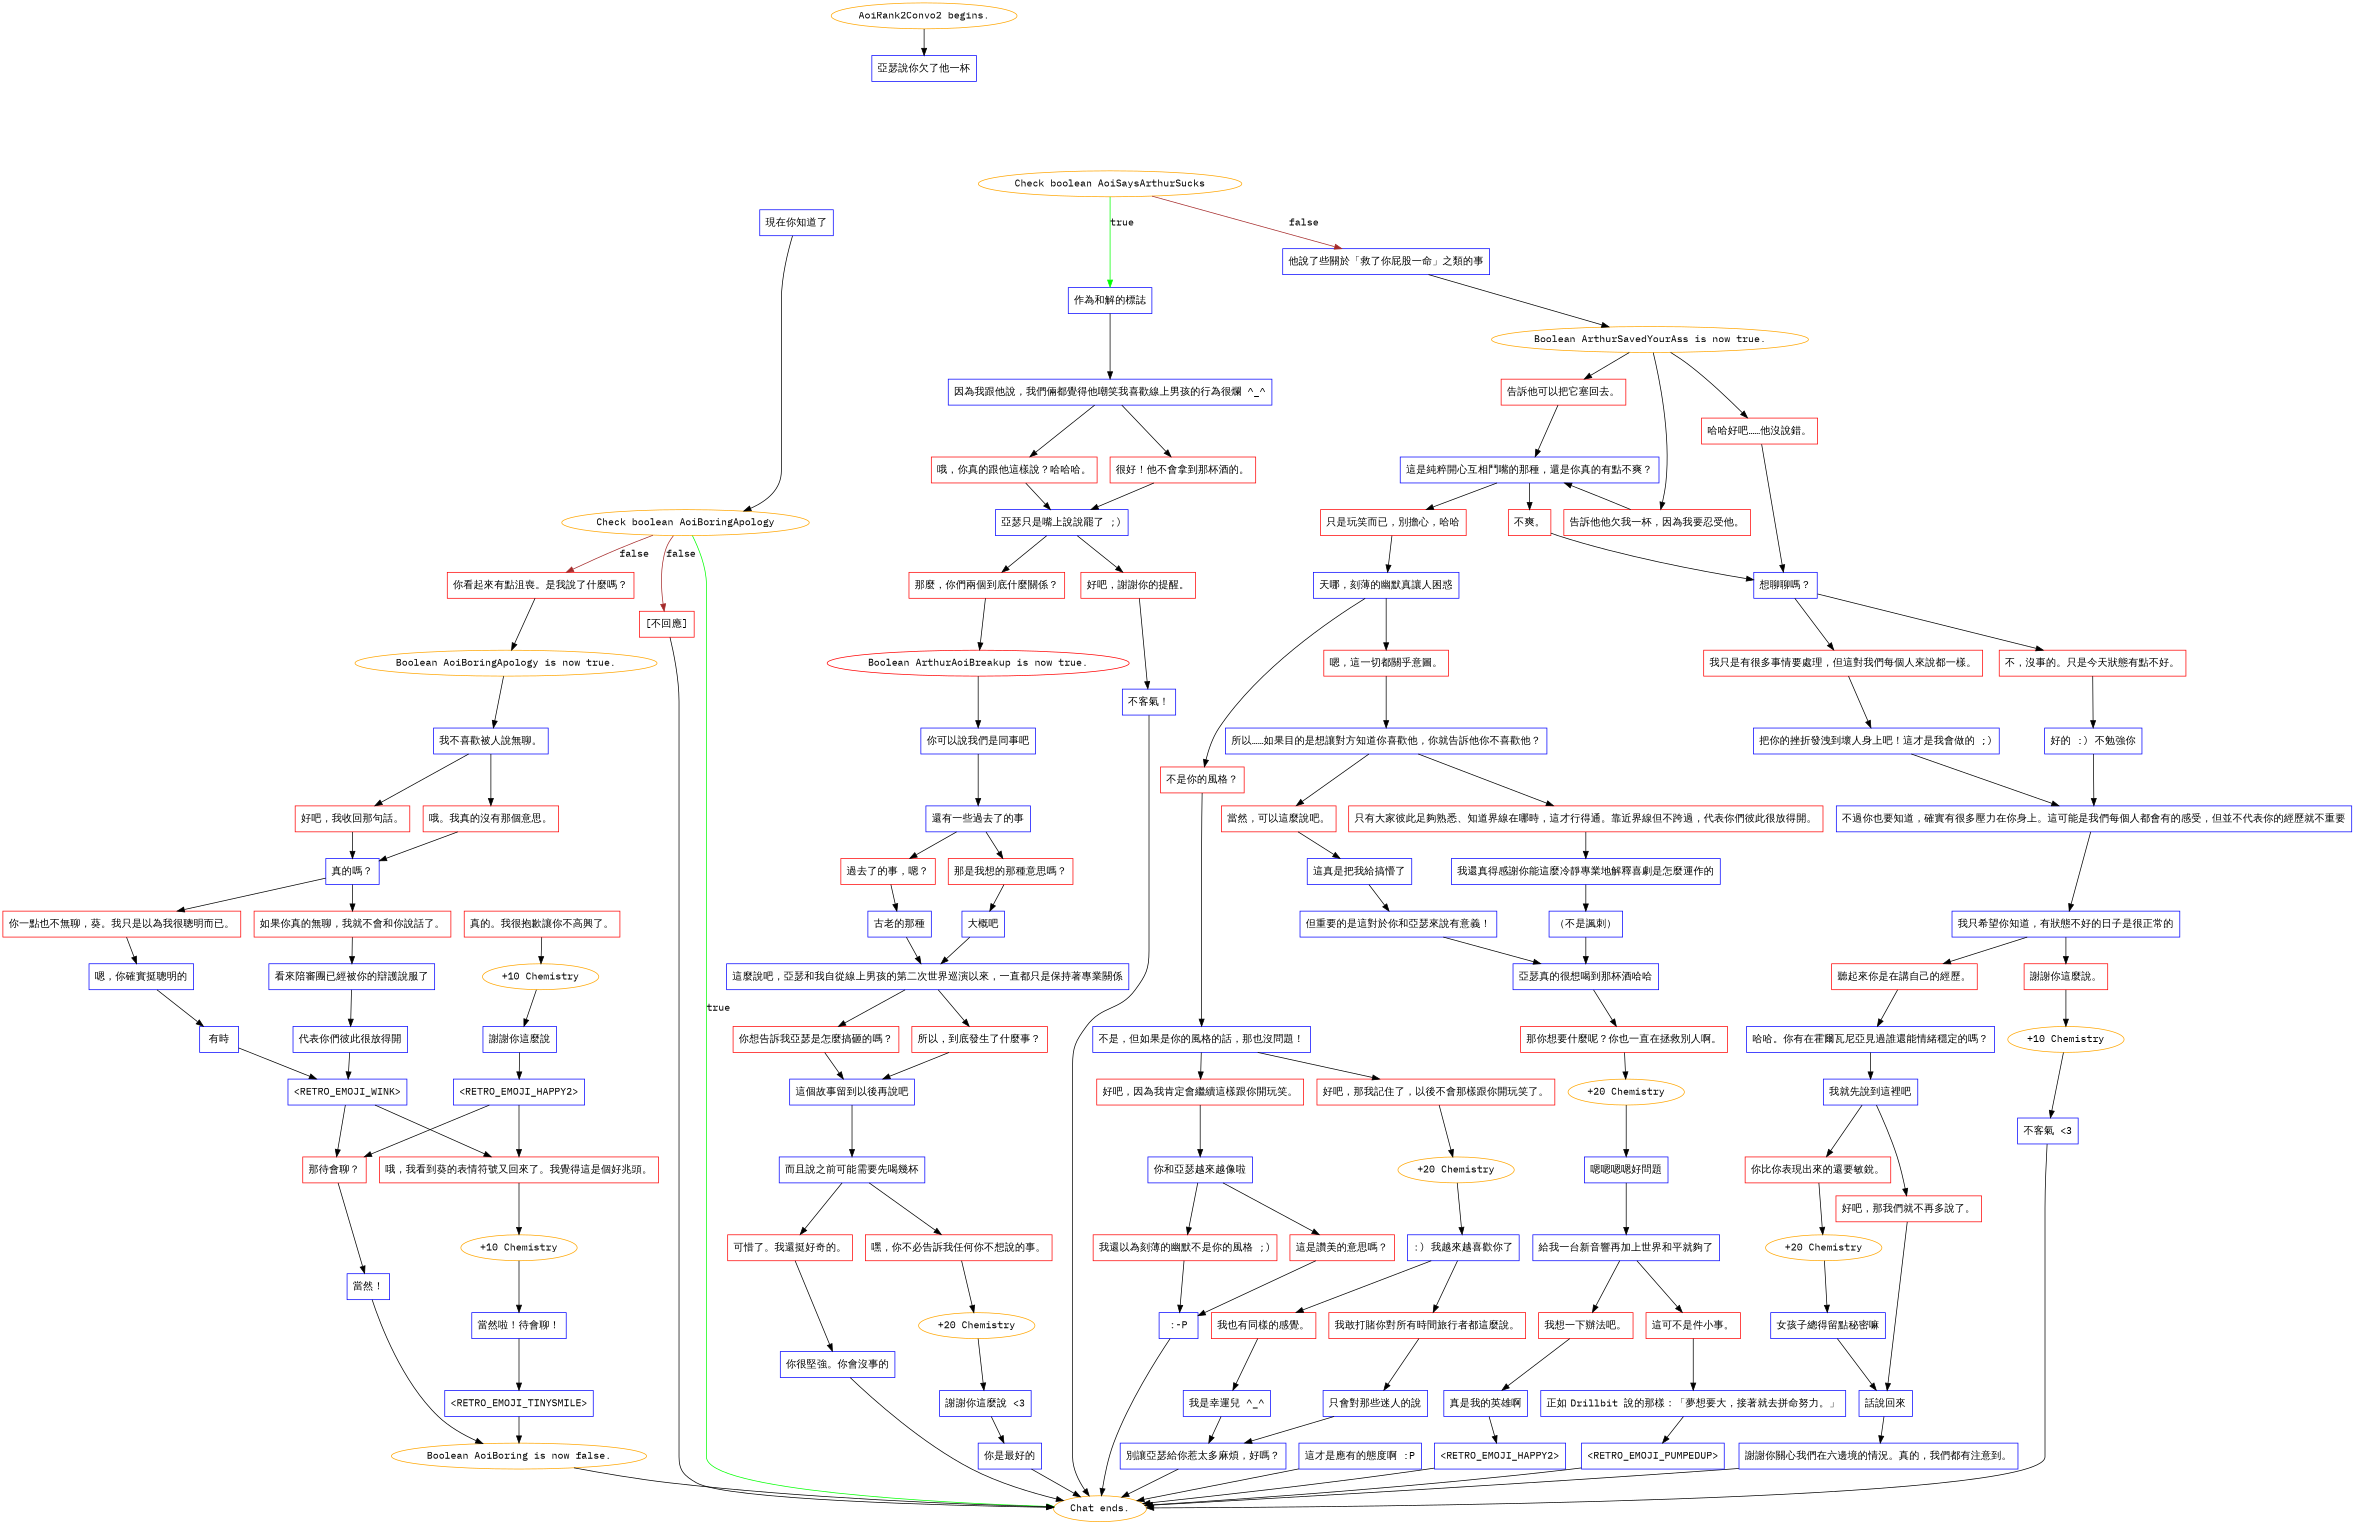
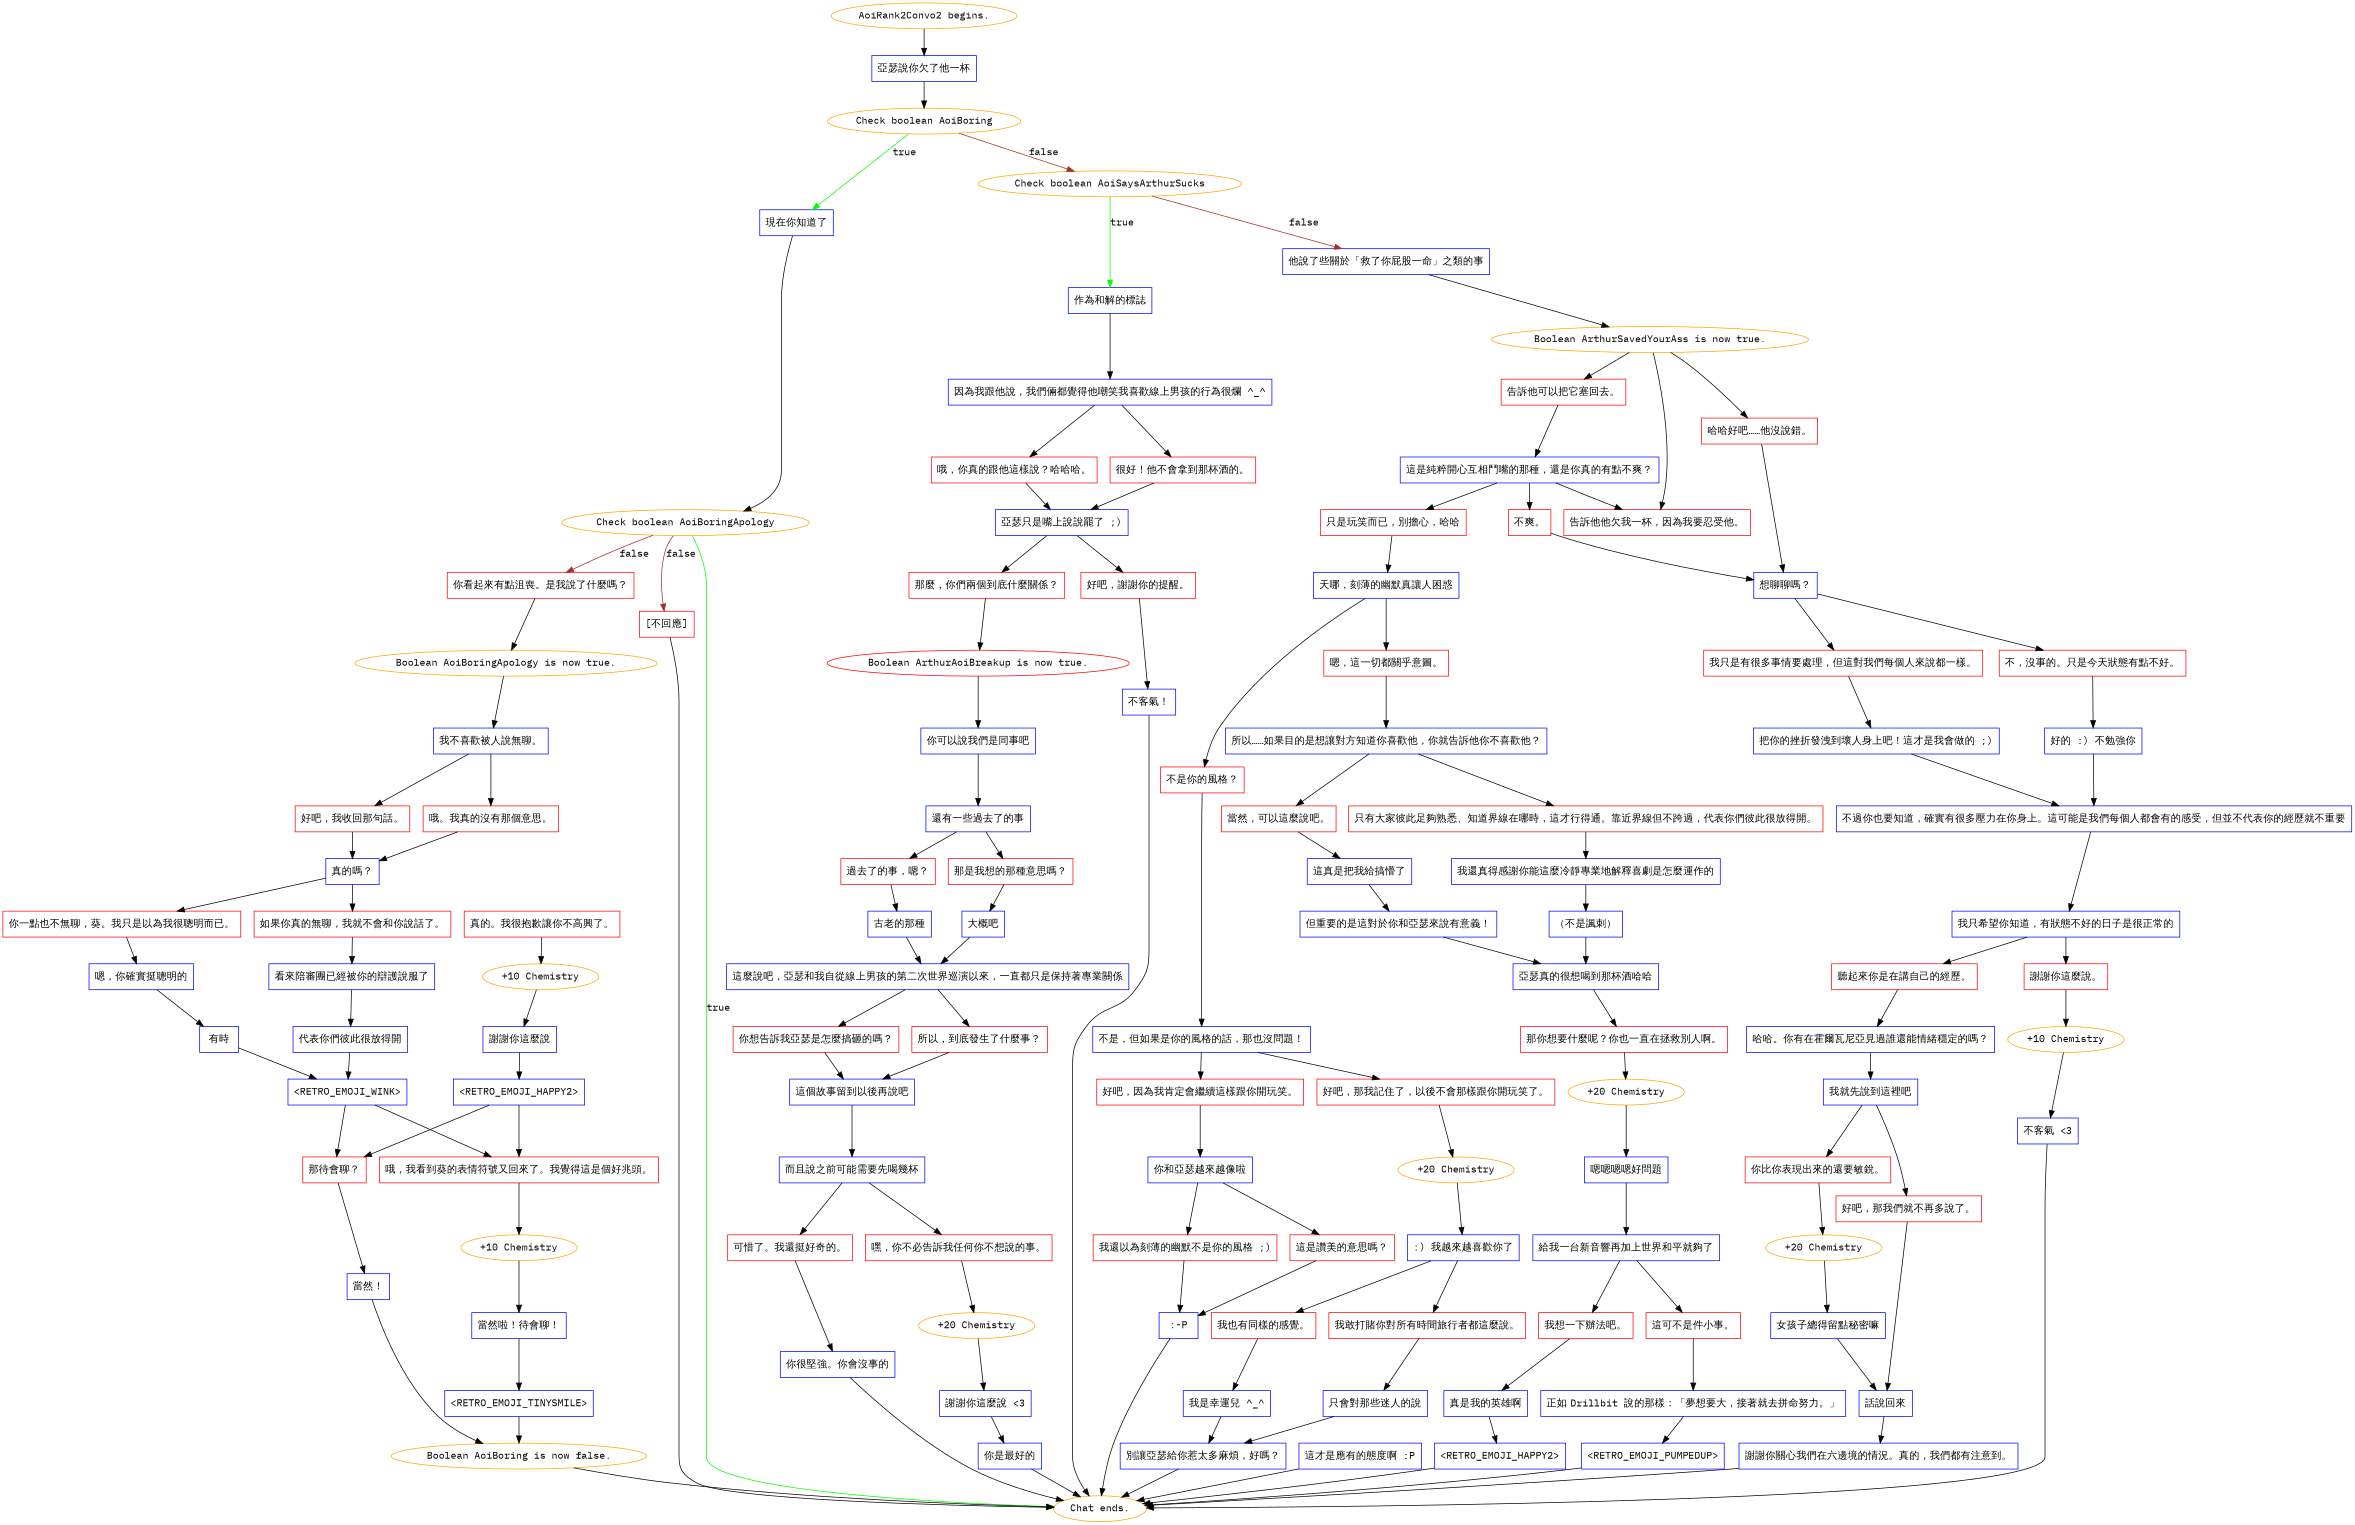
none -> (924, 121)
(1601, 497) -> (1586, 495)
